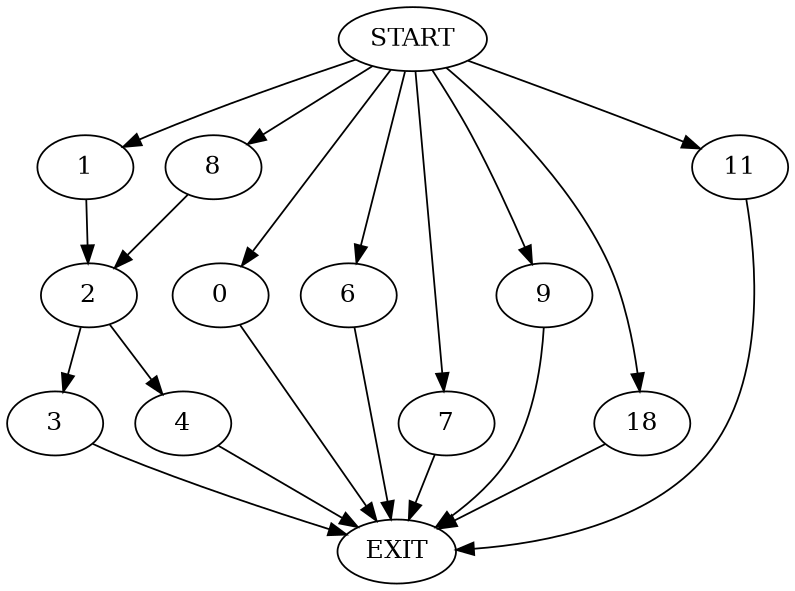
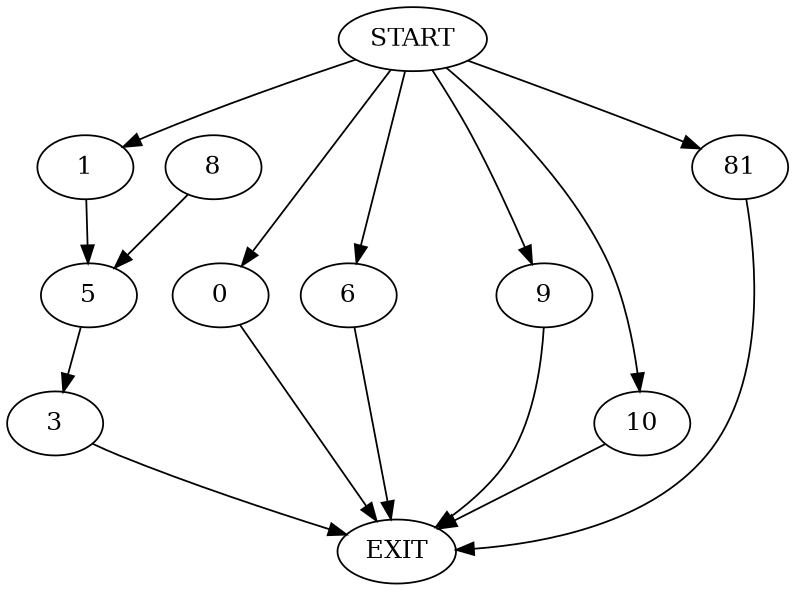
(318, 100) -> none
(740, 167) -> (740, 167)
(89, 295) -> (89, 295)
(183, 423) -> none
(447, 423) -> none
(642, 423) -> (642, 423)
